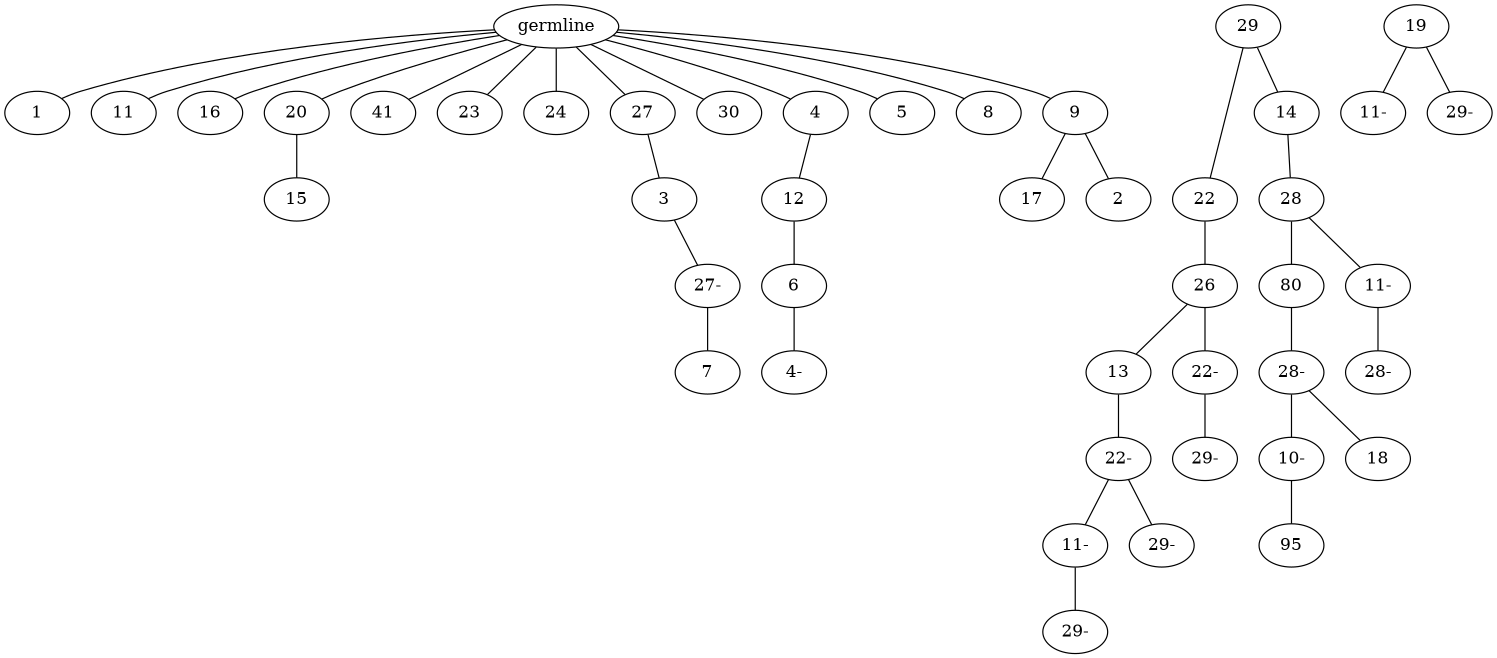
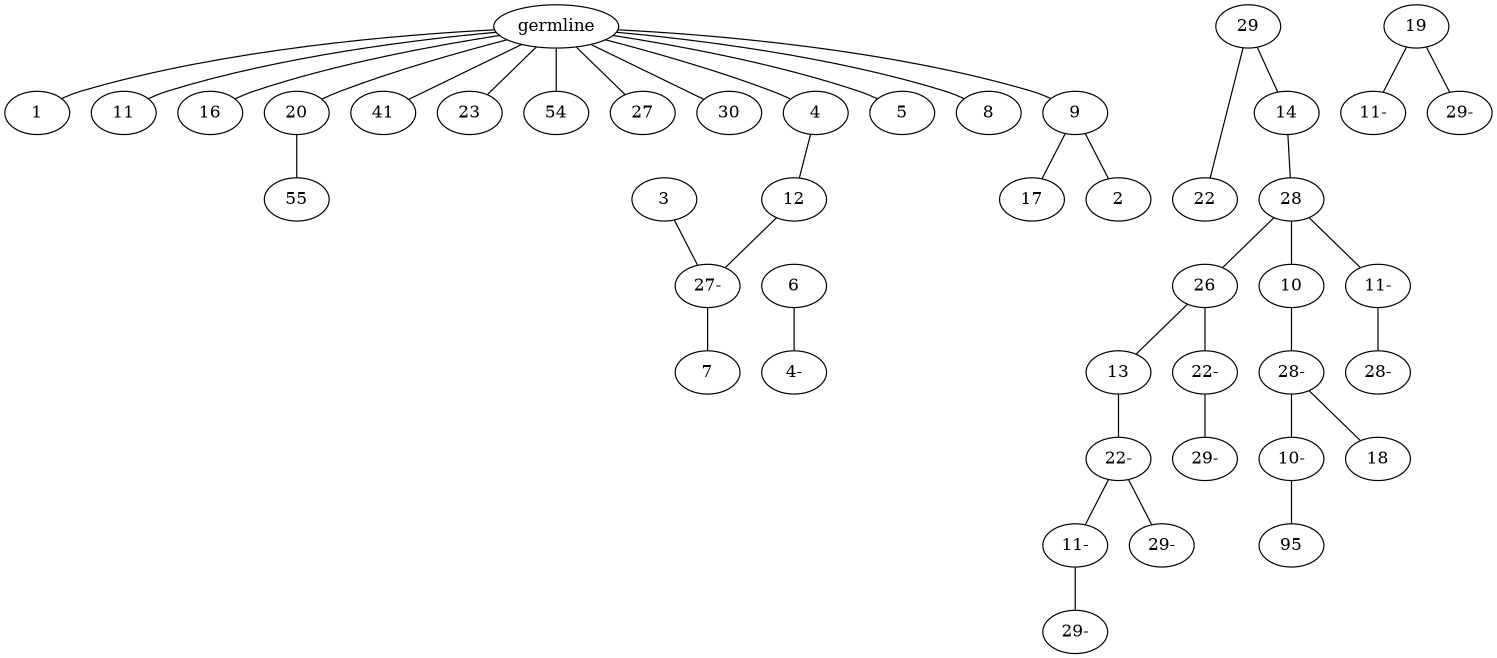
(556, 113) -> (556, 113)
(654, 156) -> none
(297, 199) -> (297, 199)
(794, 243) -> (751, 243)
(1205, 243) -> (1248, 243)
(1291, 286) -> (1291, 286)
